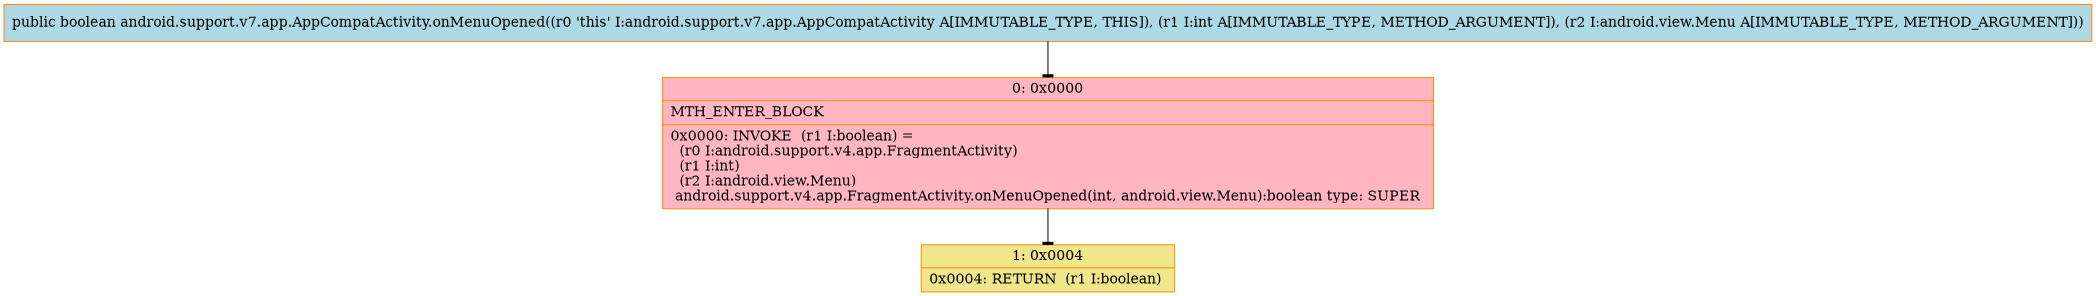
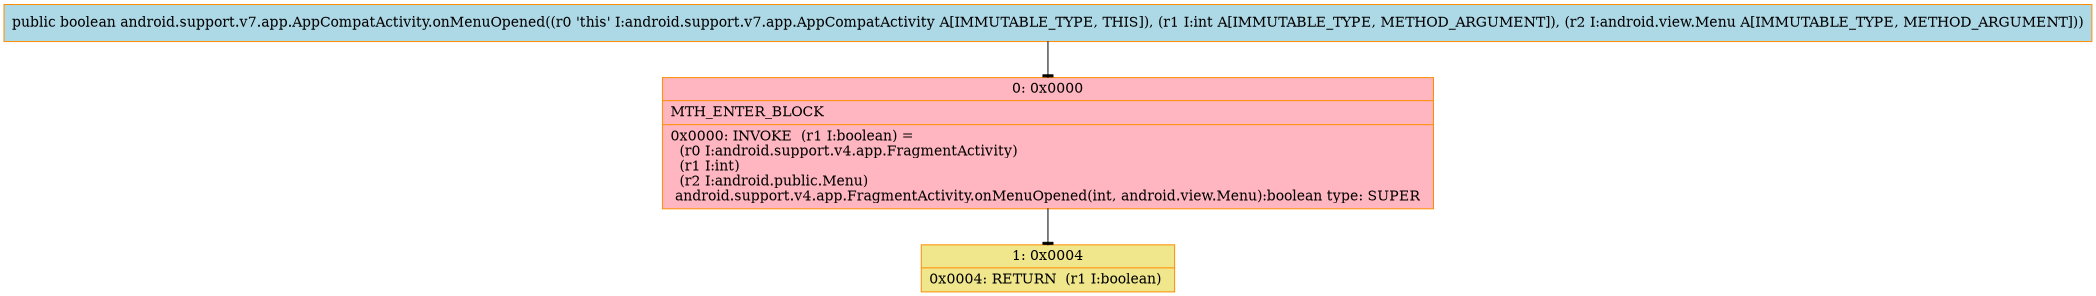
(764, 181) -> (770, 181)
